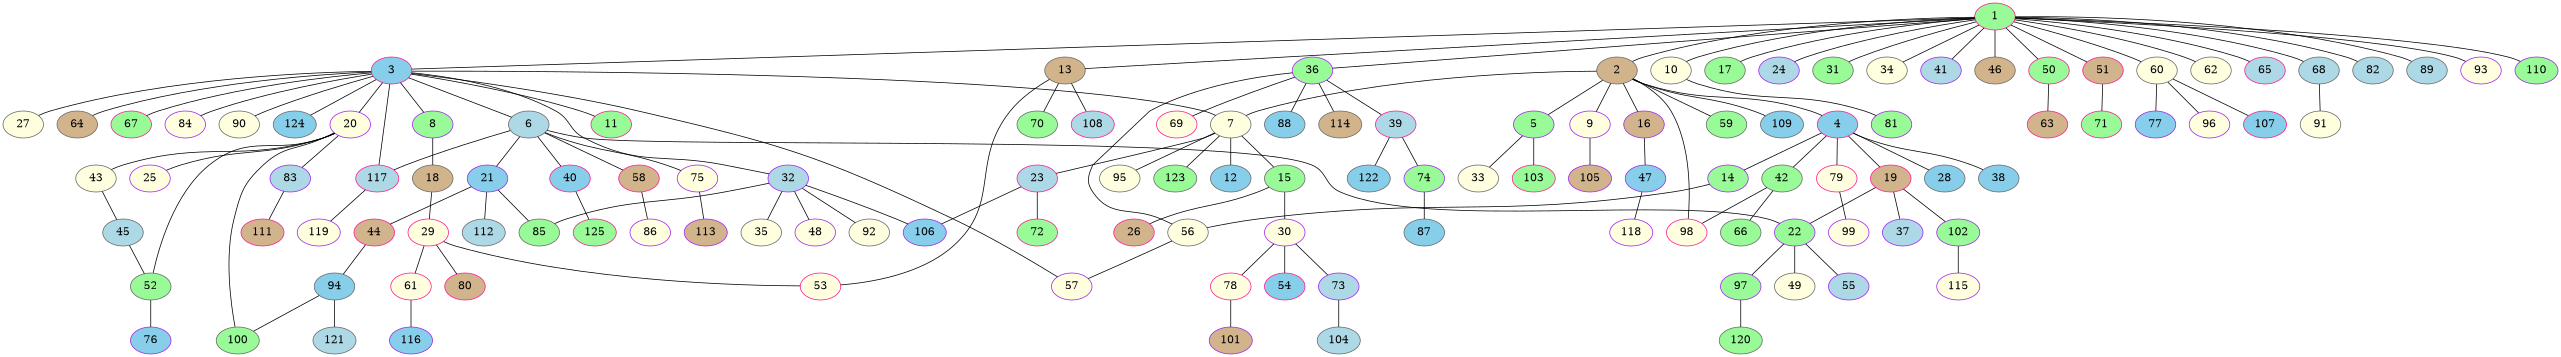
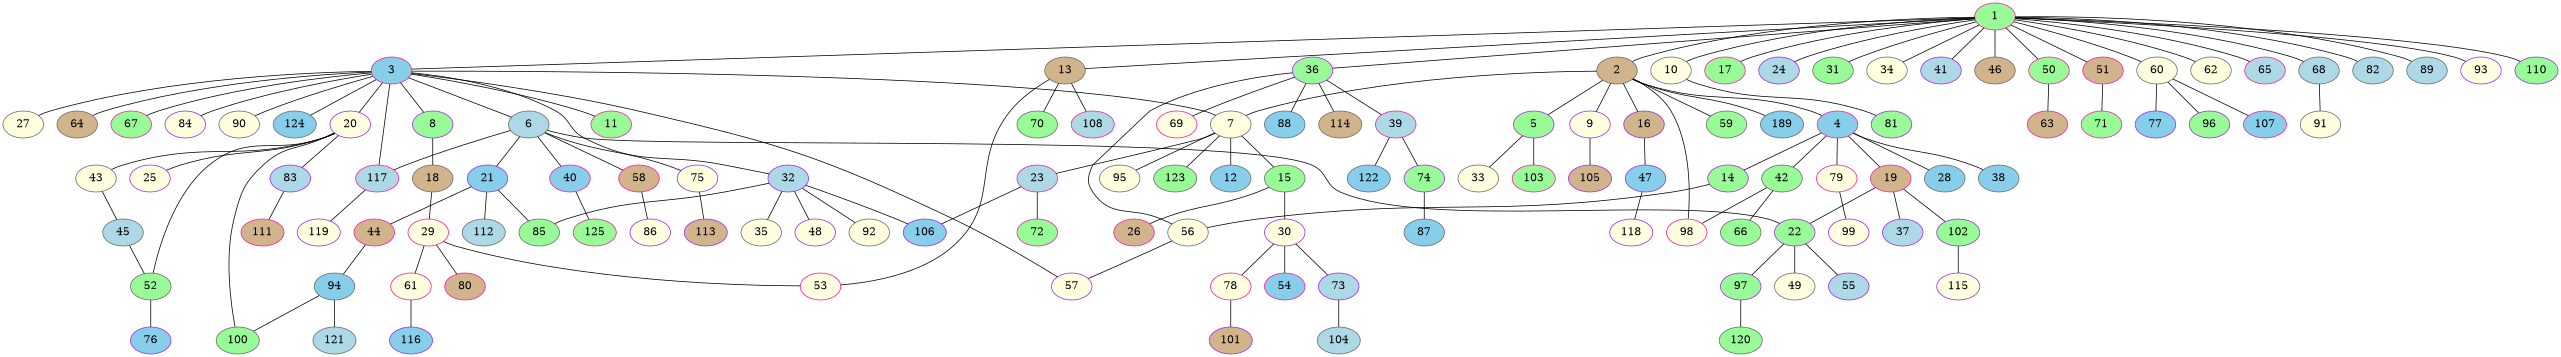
(1725, 70) -> (1725, 70)
(1782, 124) -> (1782, 124)
(2210, 124) -> (2210, 124)
